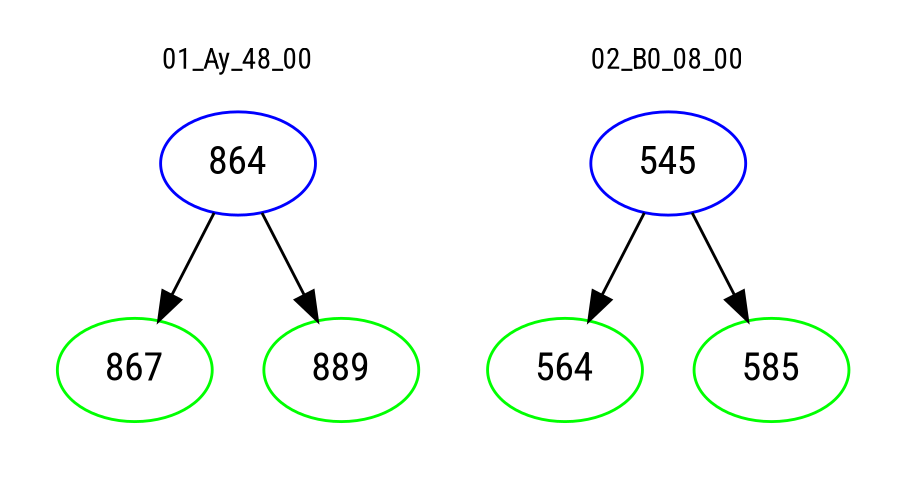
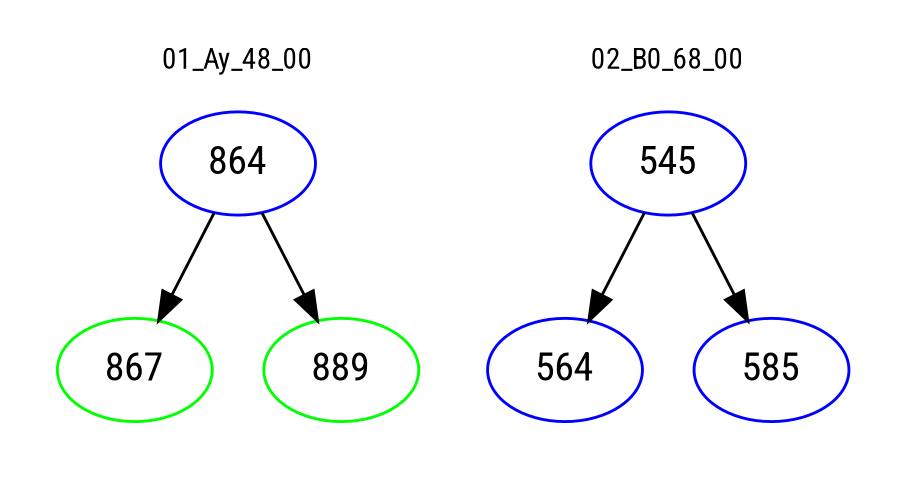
(668, 62) -> (668, 62)
(565, 370) -> (565, 370)
(772, 370) -> (772, 370)
